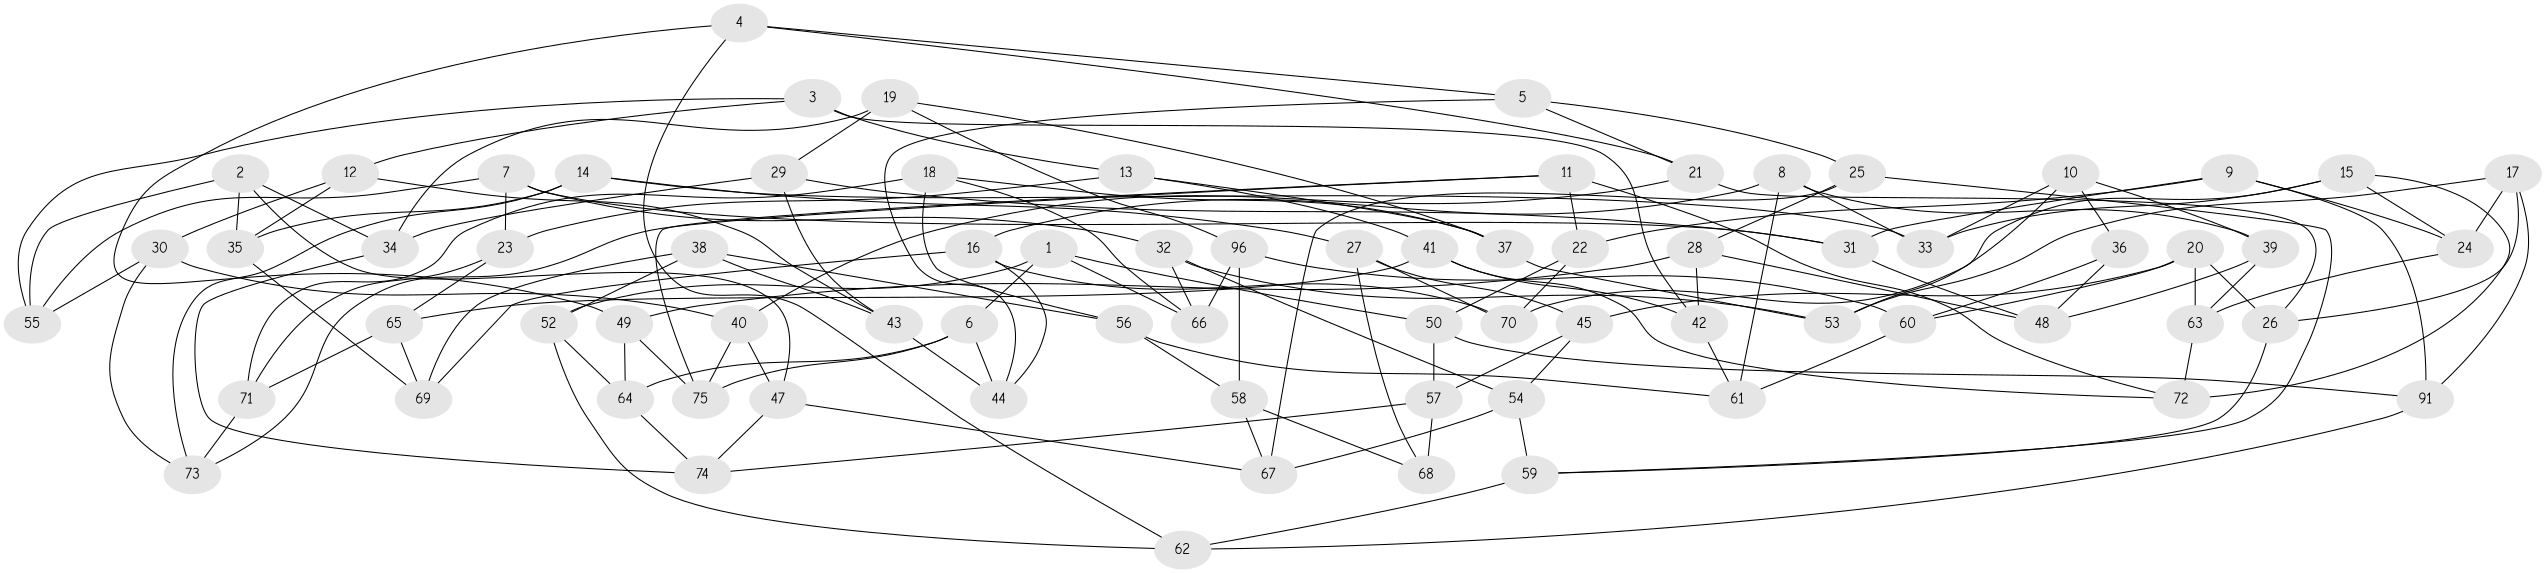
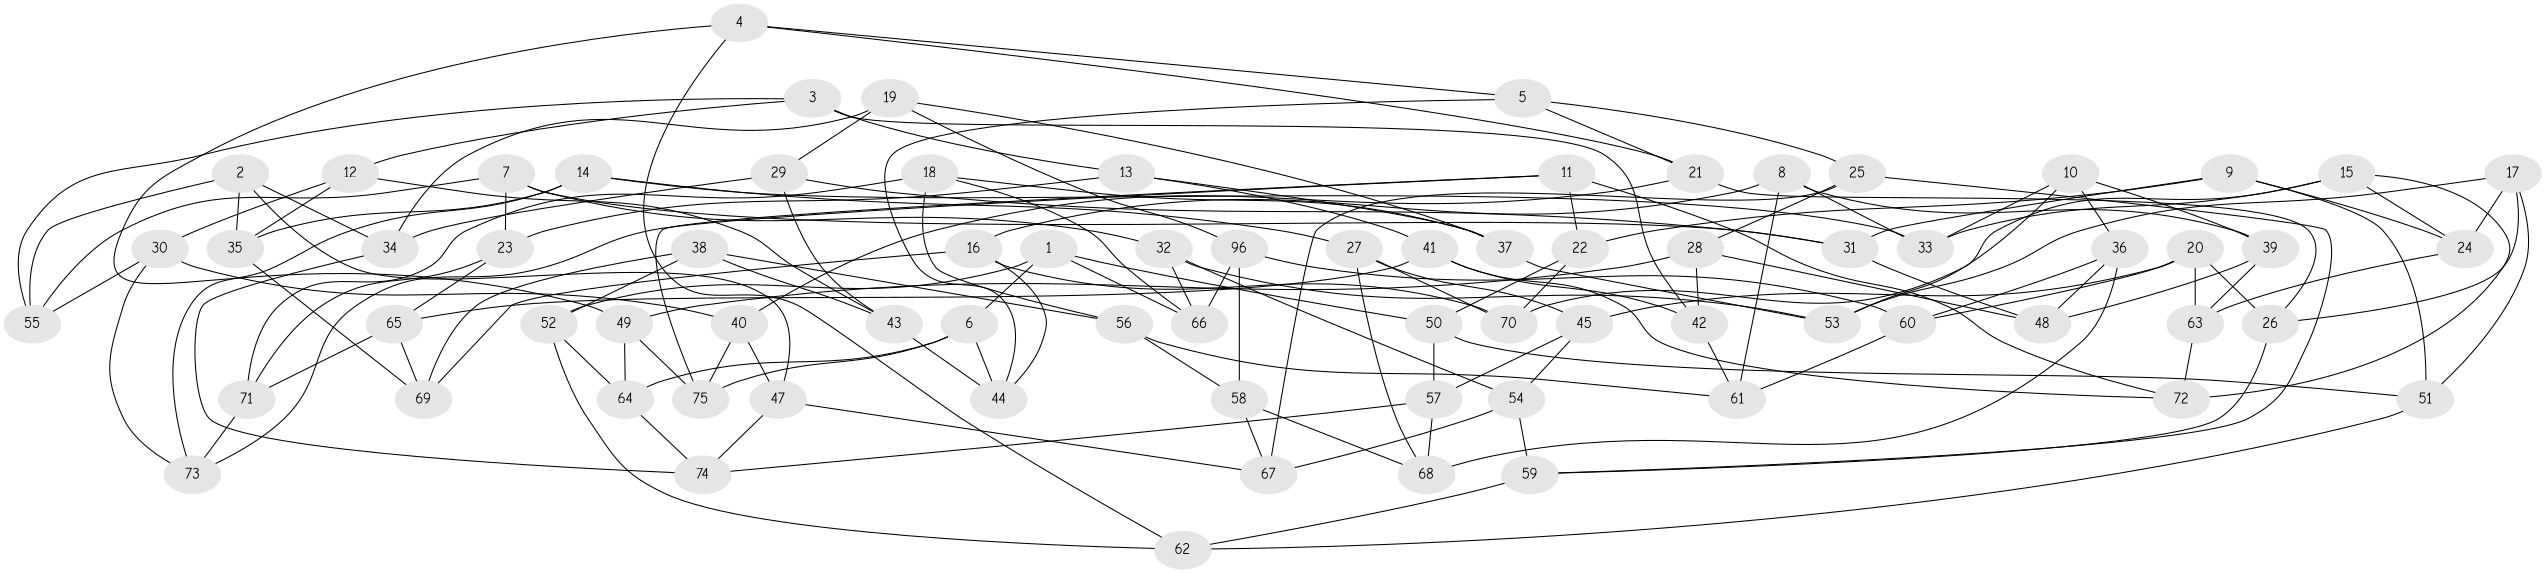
(2425, 400) -> (2425, 400)
none -> (1820, 444)
